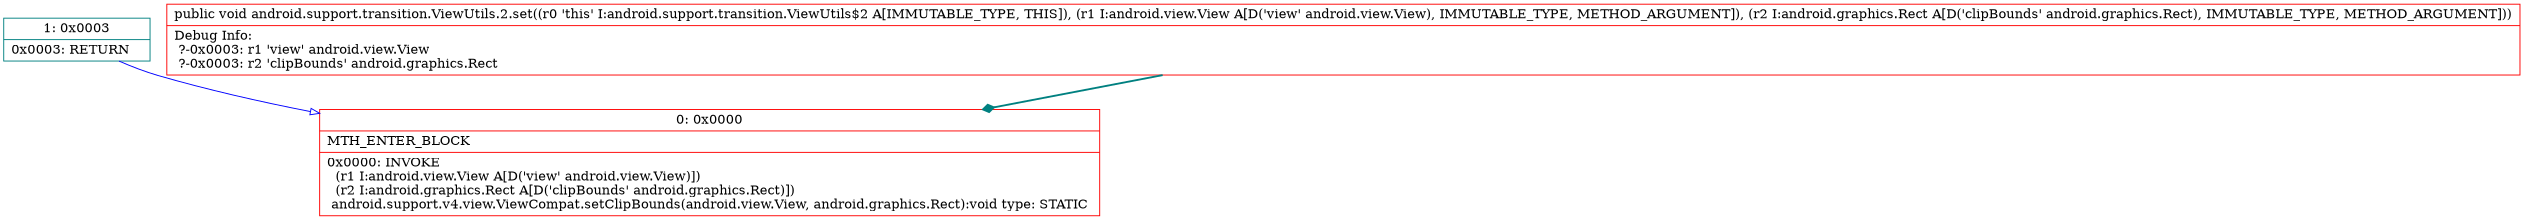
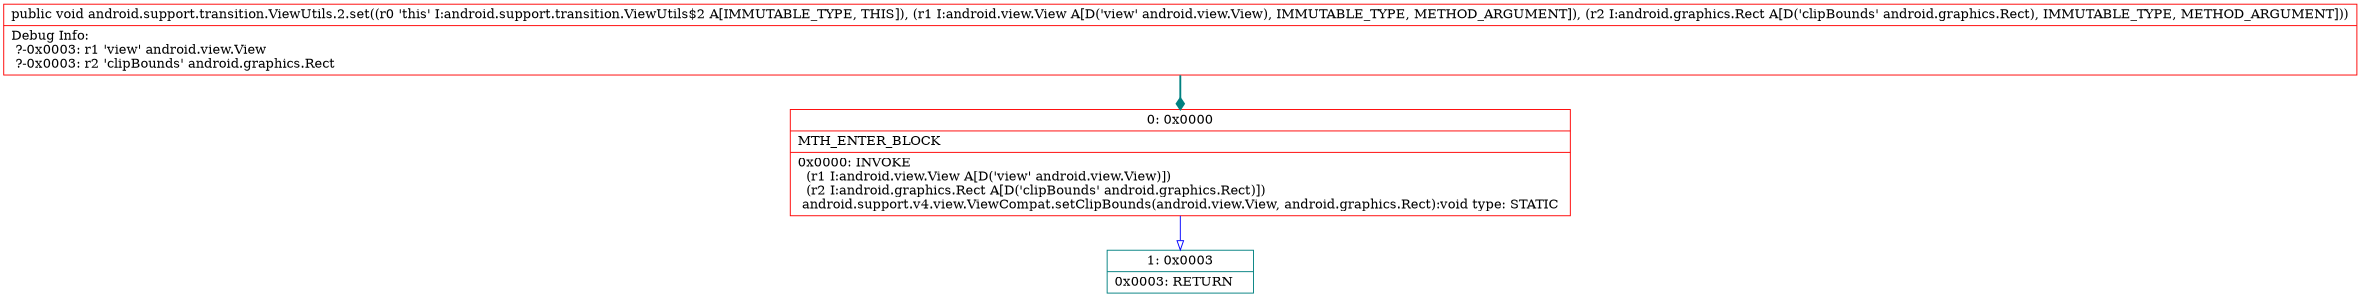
(214, 90) -> (1180, 228)
